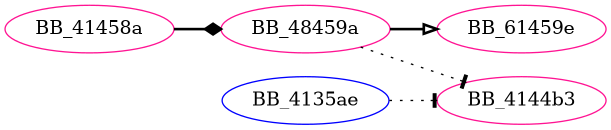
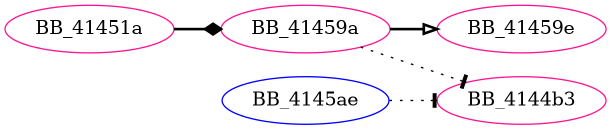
(90, 29) -> (90, 29)
(306, 29) -> (306, 29)
(522, 29) -> (522, 29)
(306, 100) -> (306, 100)
